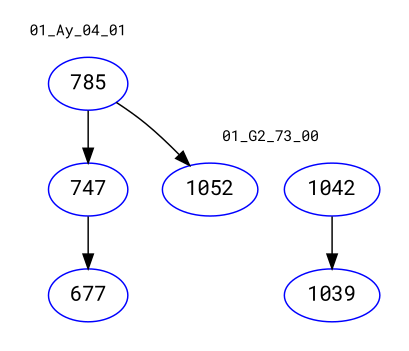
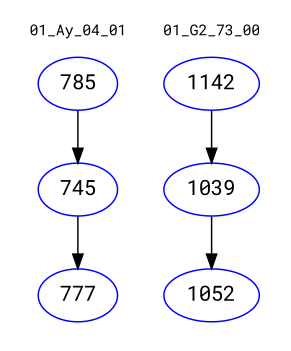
(161, 137) -> (212, 235)
(88, 190) -> (78, 190)
(332, 190) -> (212, 84)
(88, 295) -> (78, 295)
